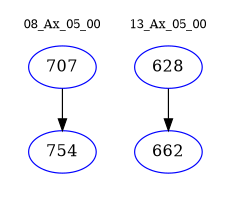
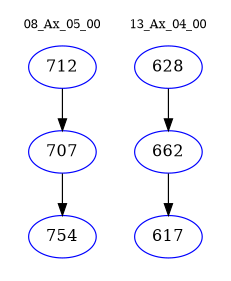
(168, 25) -> (168, 25)
none -> (62, 67)
none -> (168, 237)
